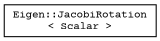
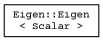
(80, 21) -> (52, 21)
